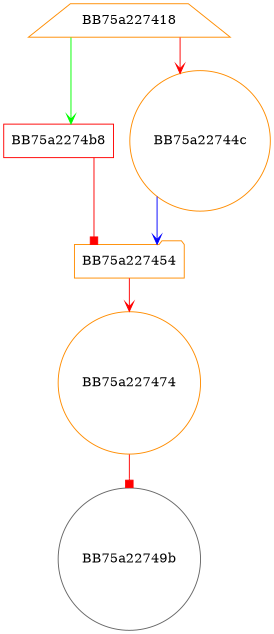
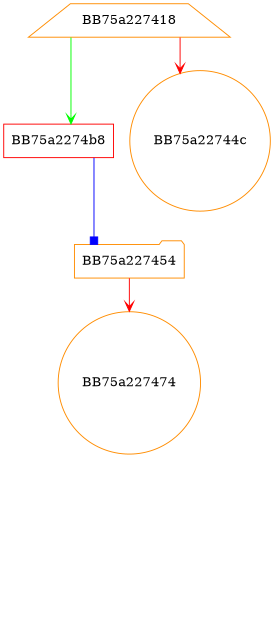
(94, 196) -> (94, 196)
(157, 216) -> none
(129, 559) -> none
